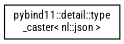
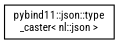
(62, 22) -> (59, 22)
